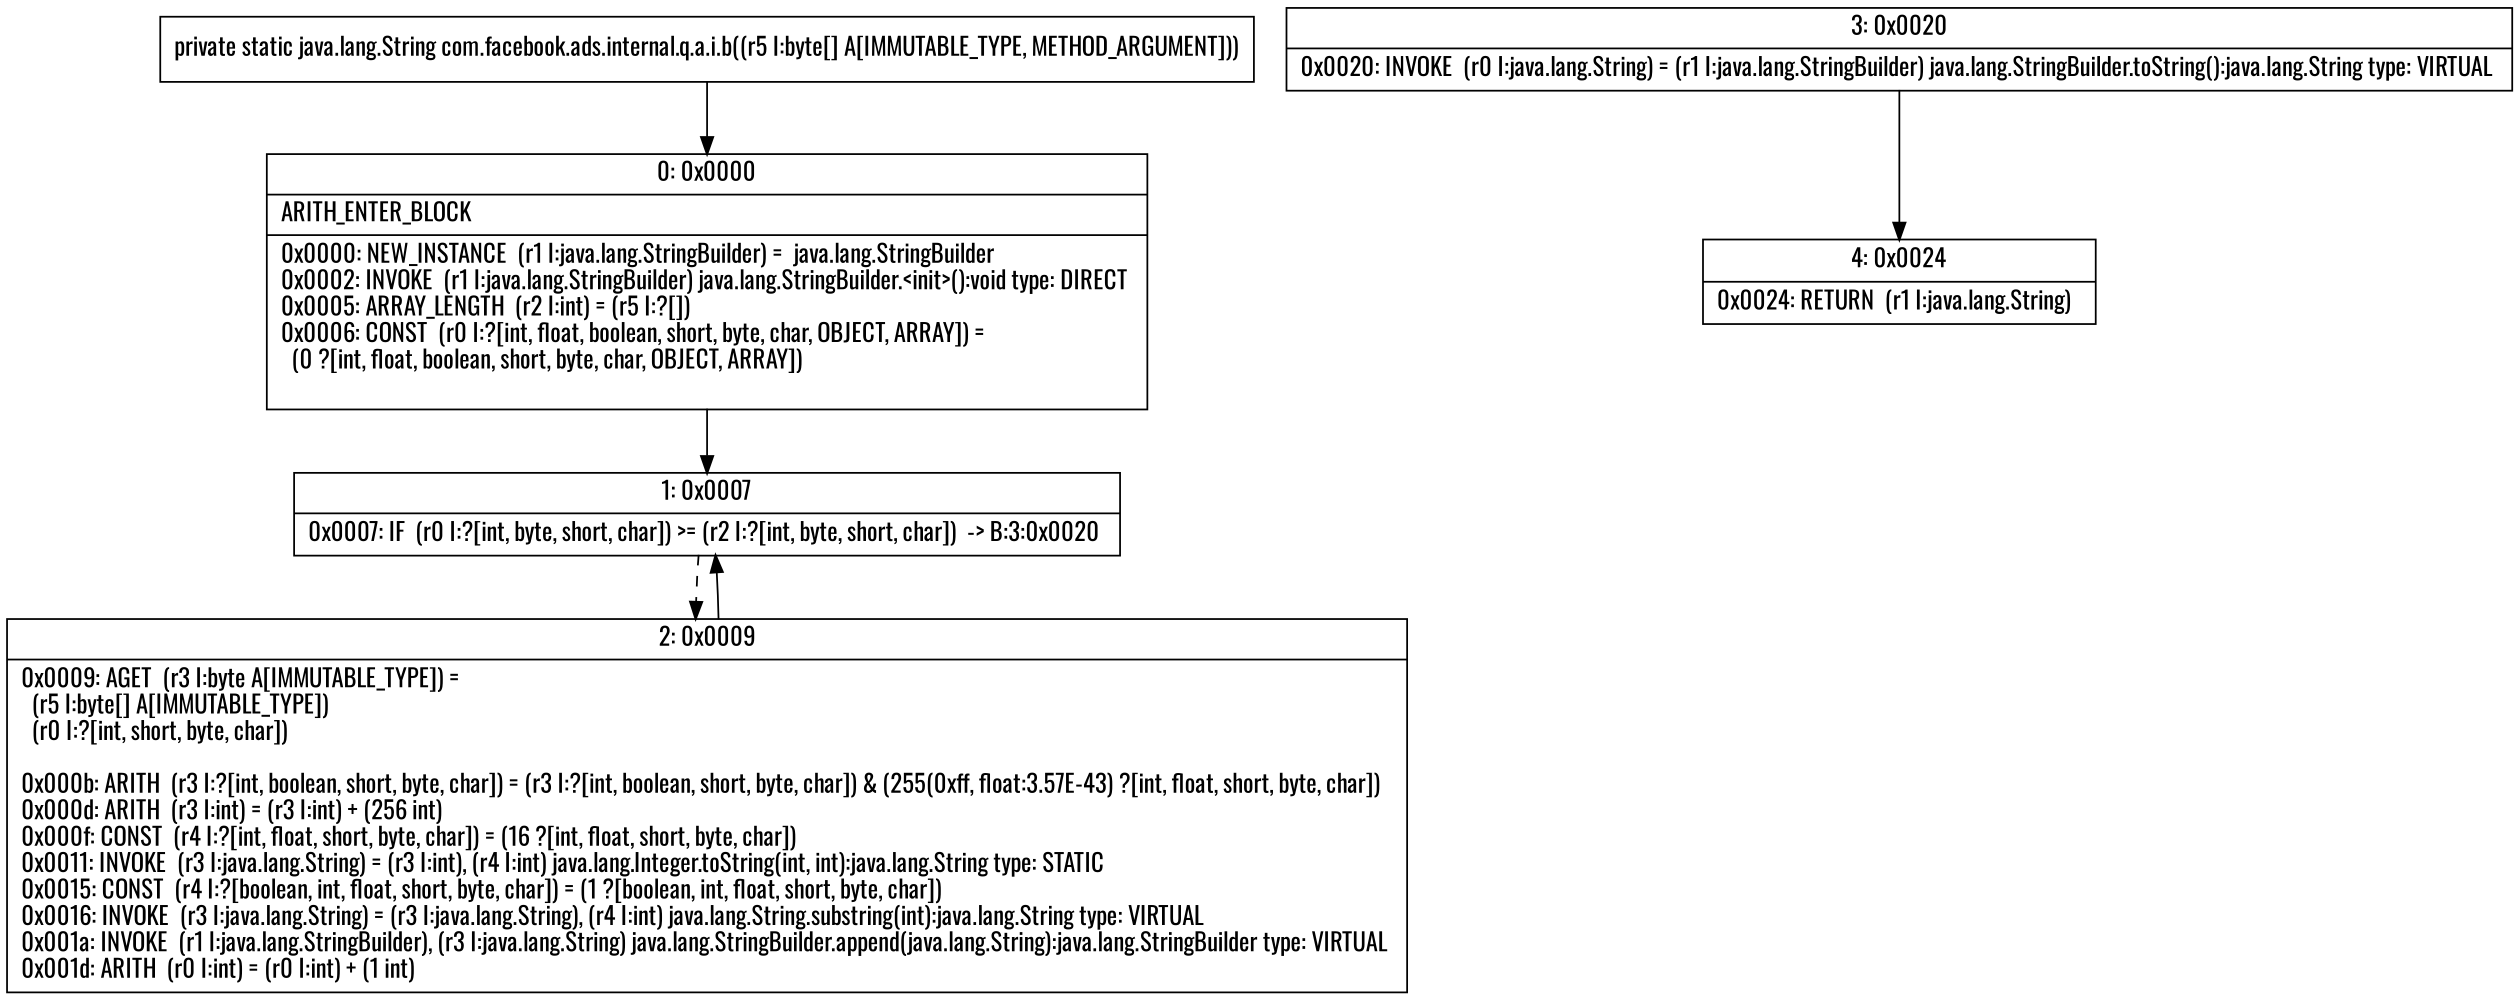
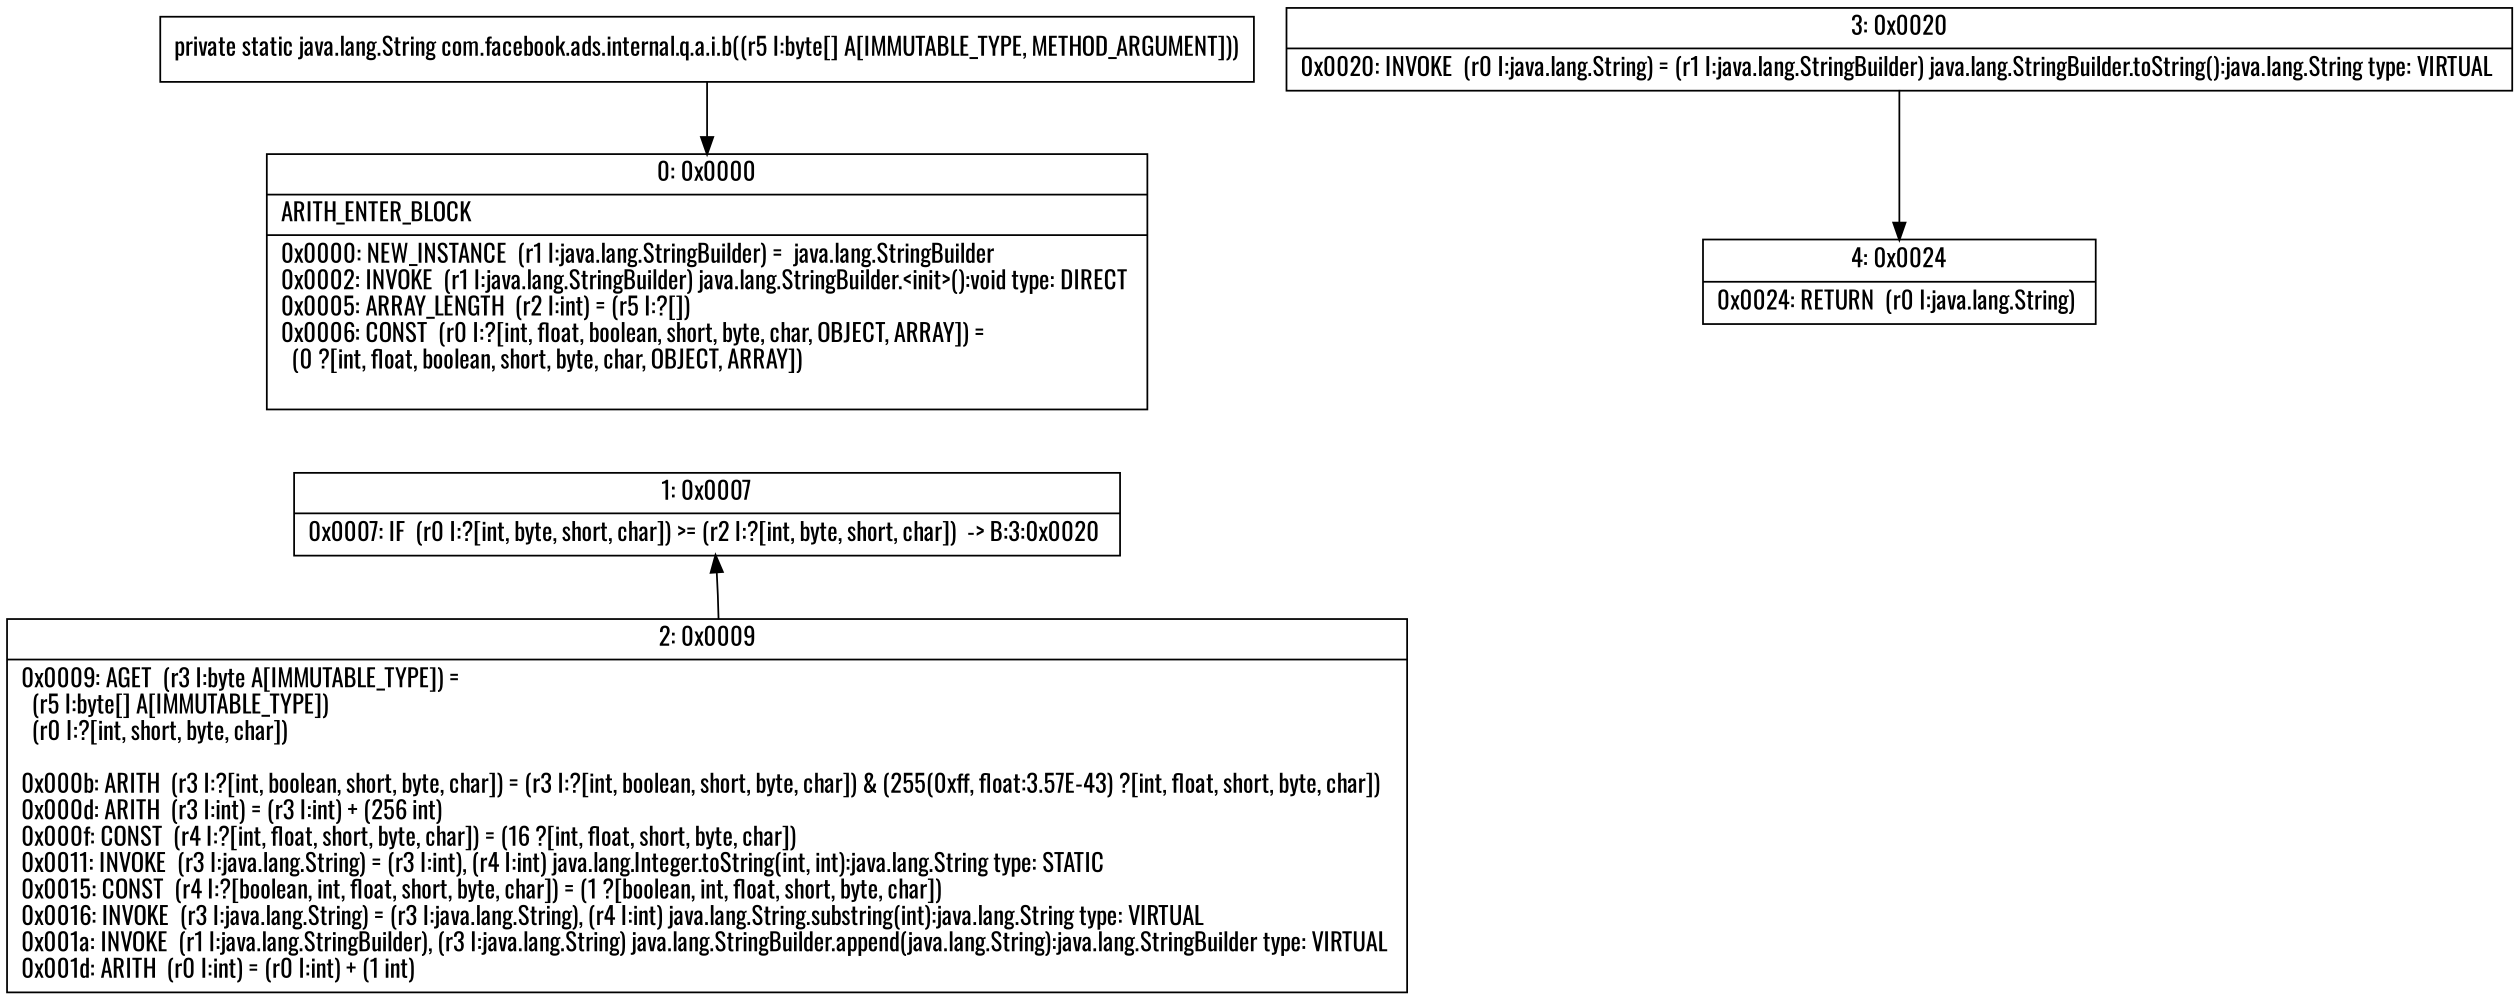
(1898, 302) -> (1899, 302)
(707, 432) -> none
(697, 578) -> none
